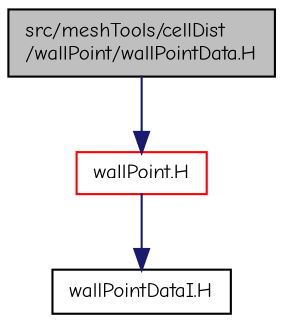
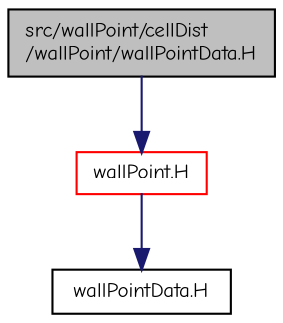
(142, 43) -> (142, 43)
(142, 292) -> (142, 292)
